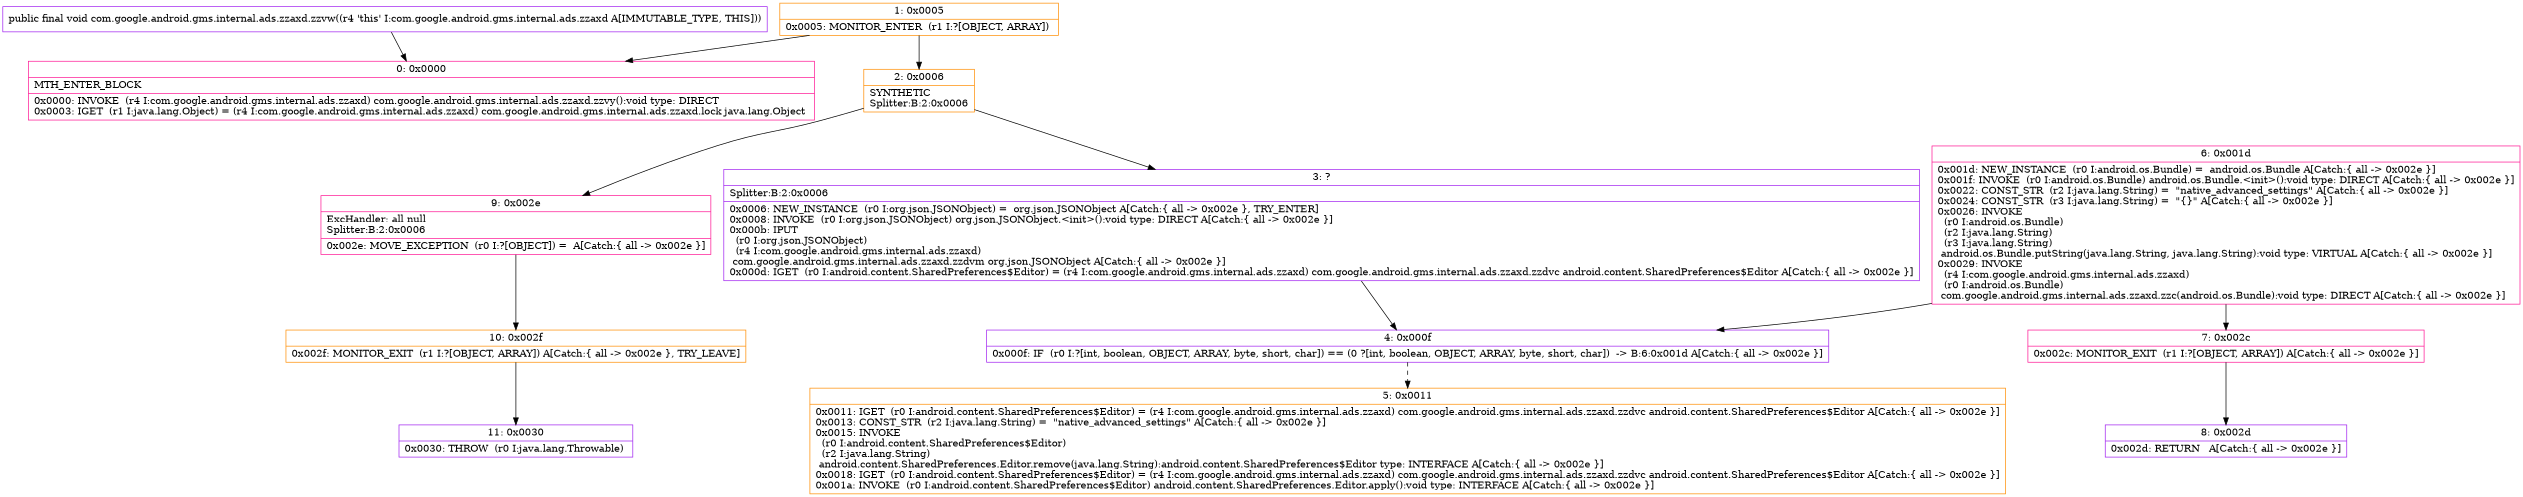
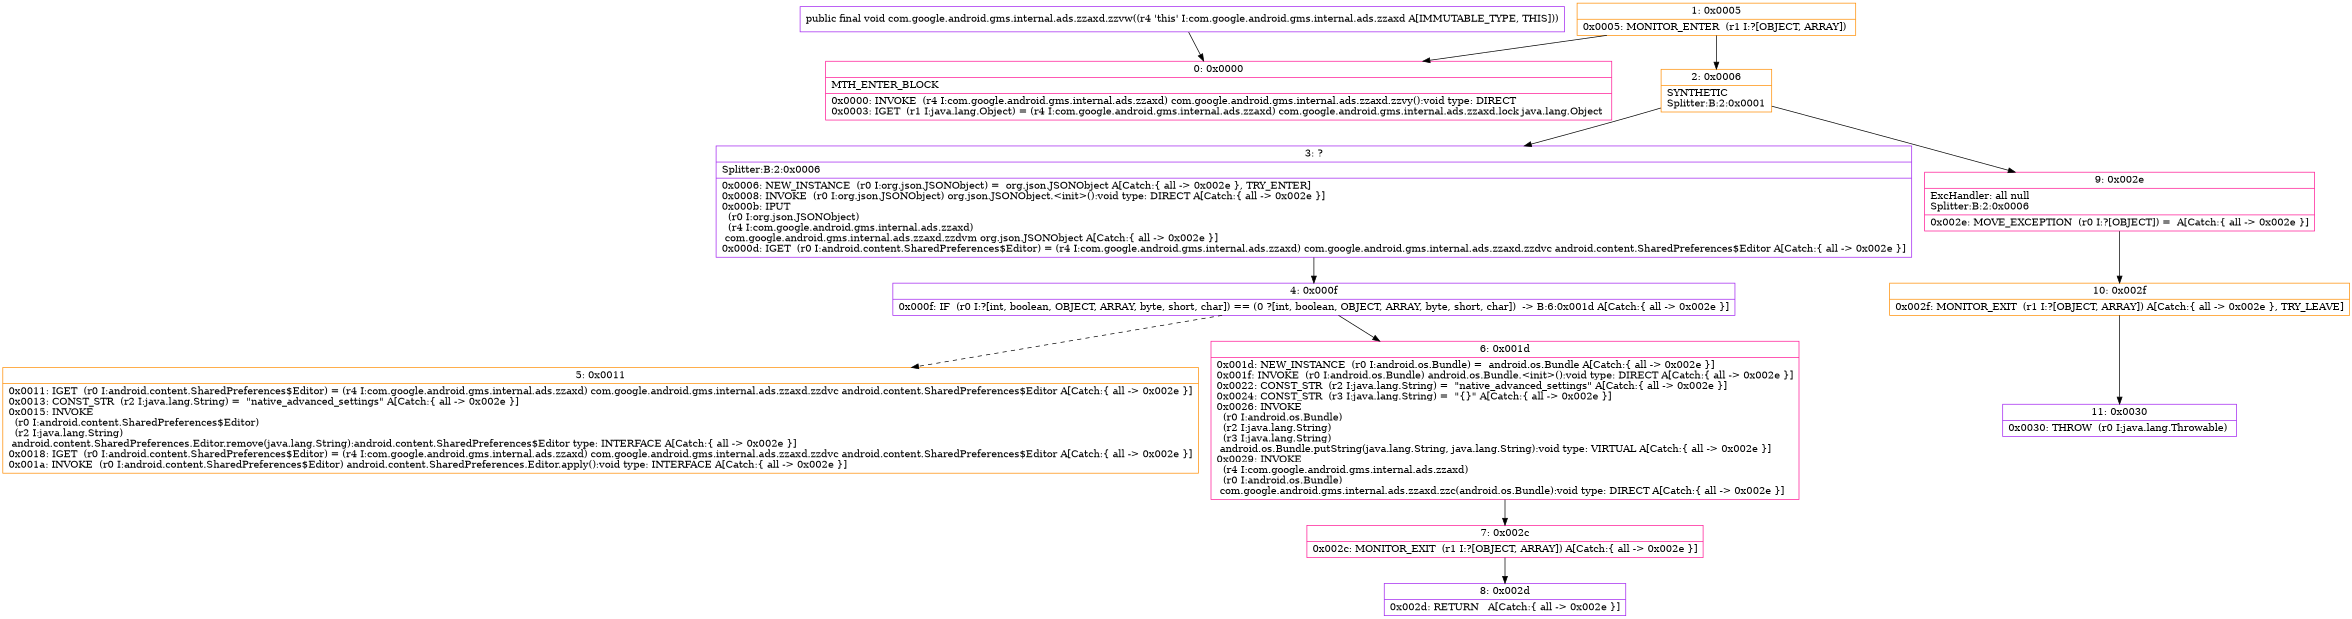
(919, 104) -> (1716, 104)
(1828, 319) -> (1356, 326)
